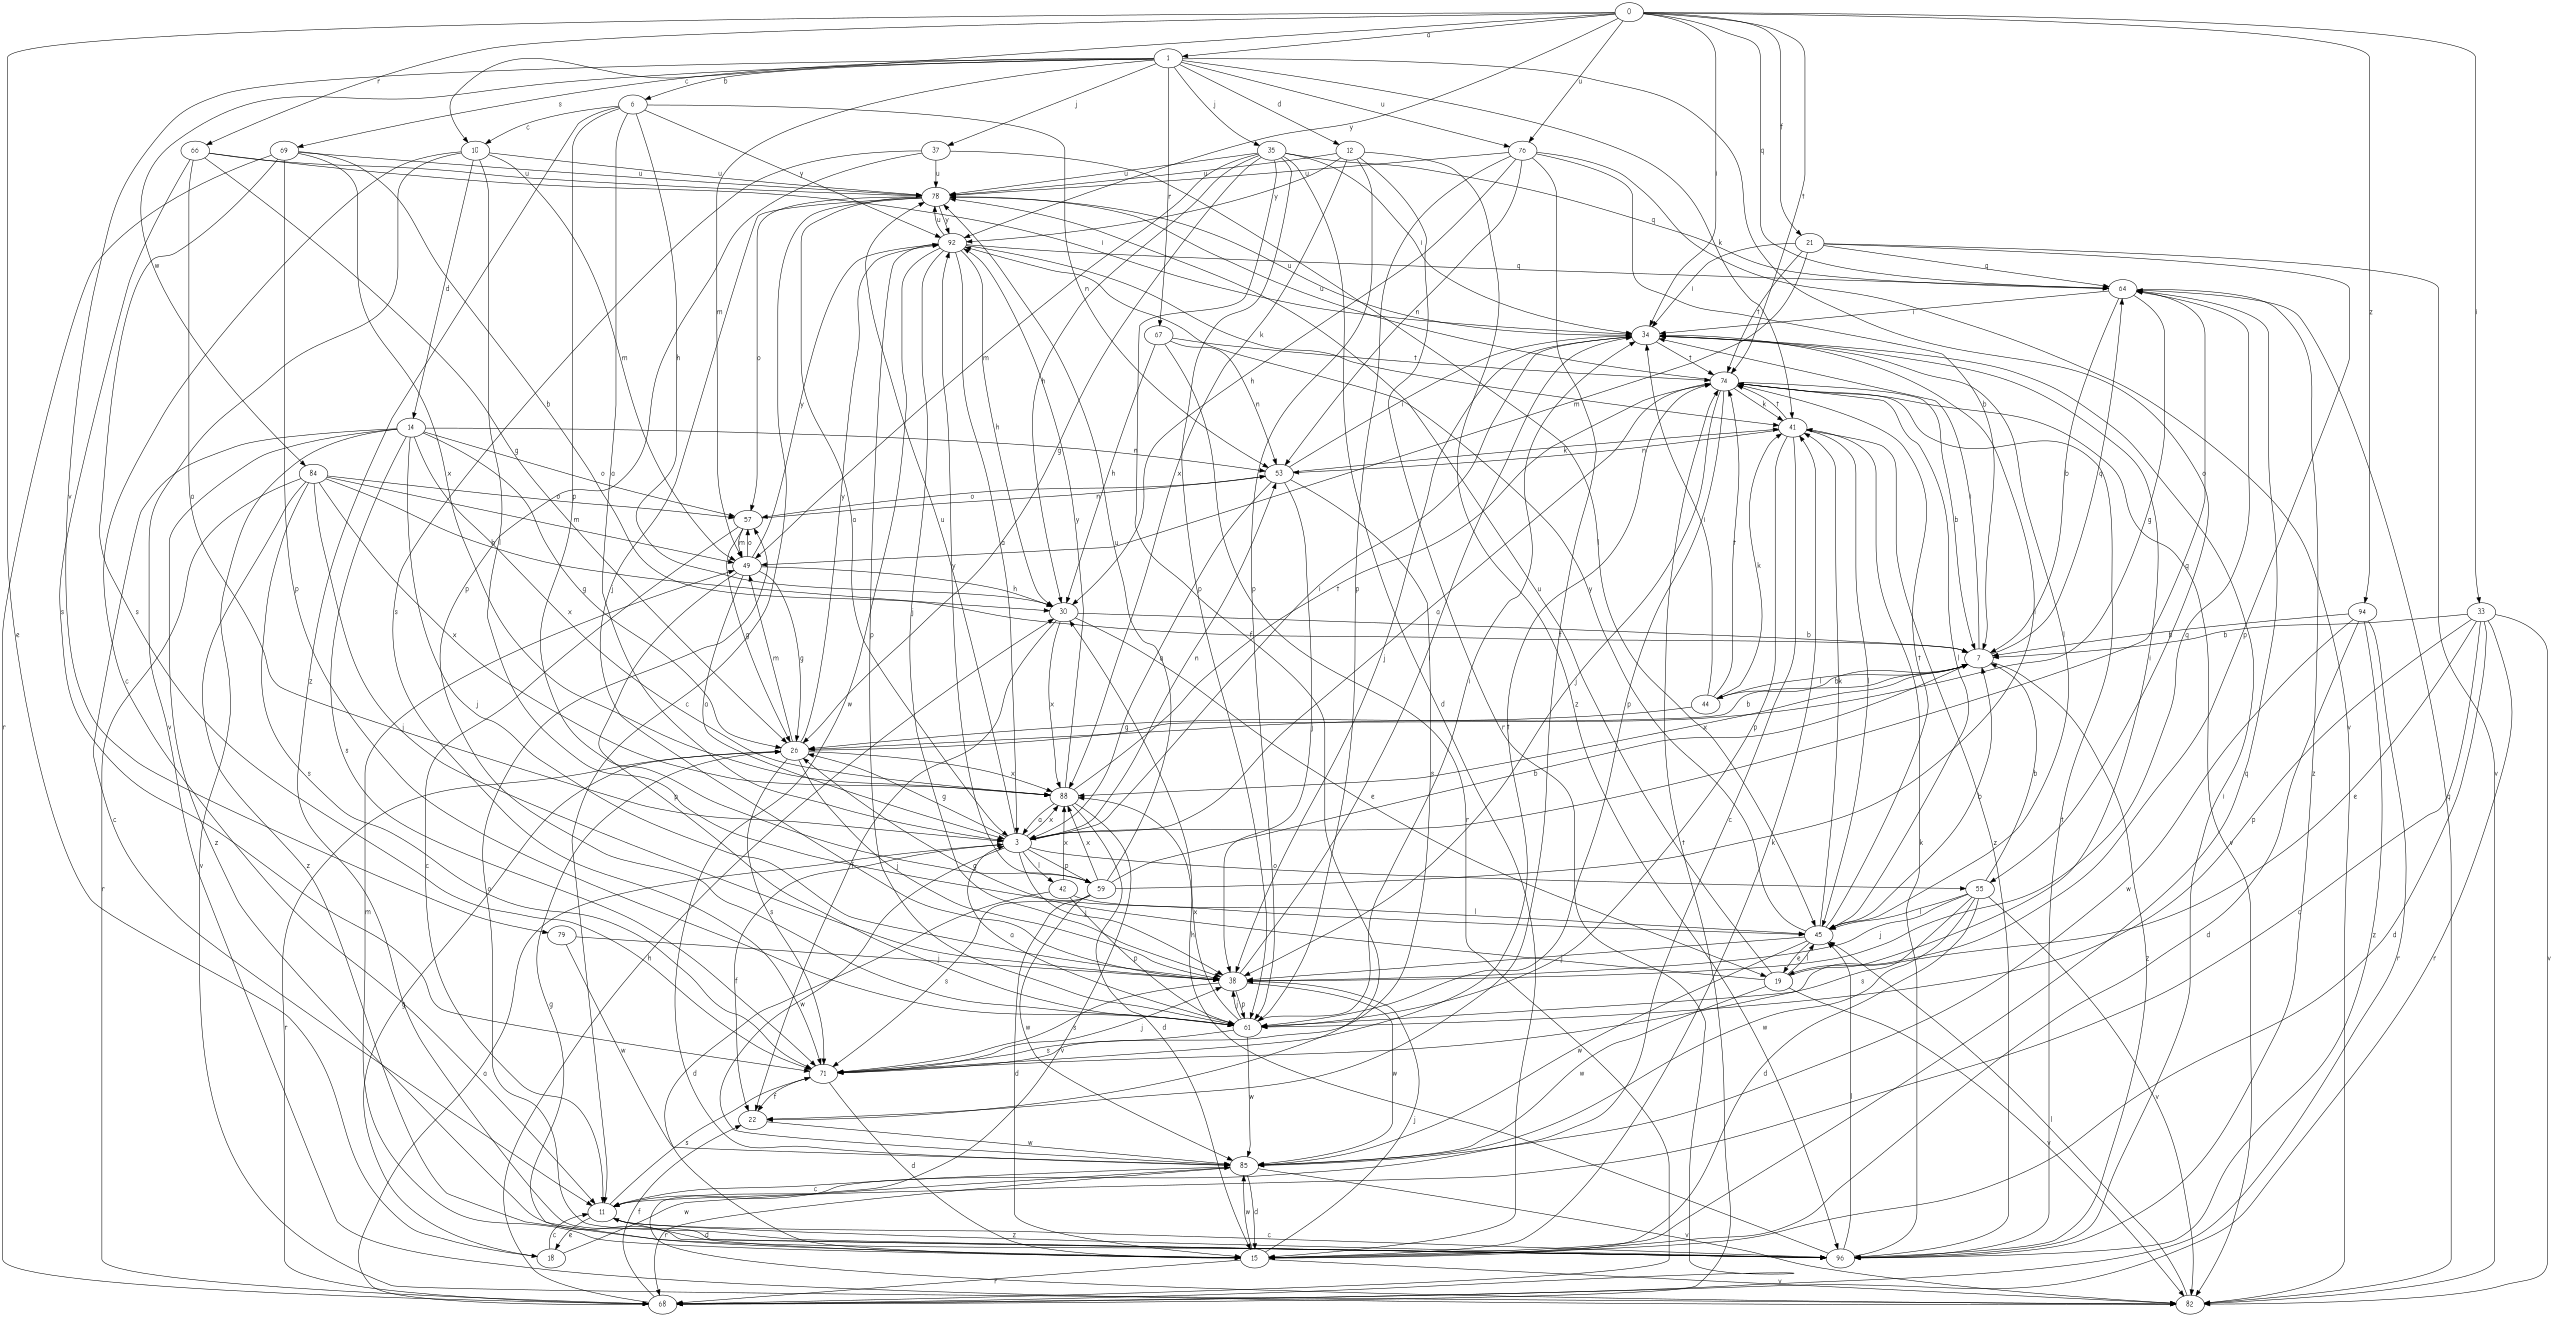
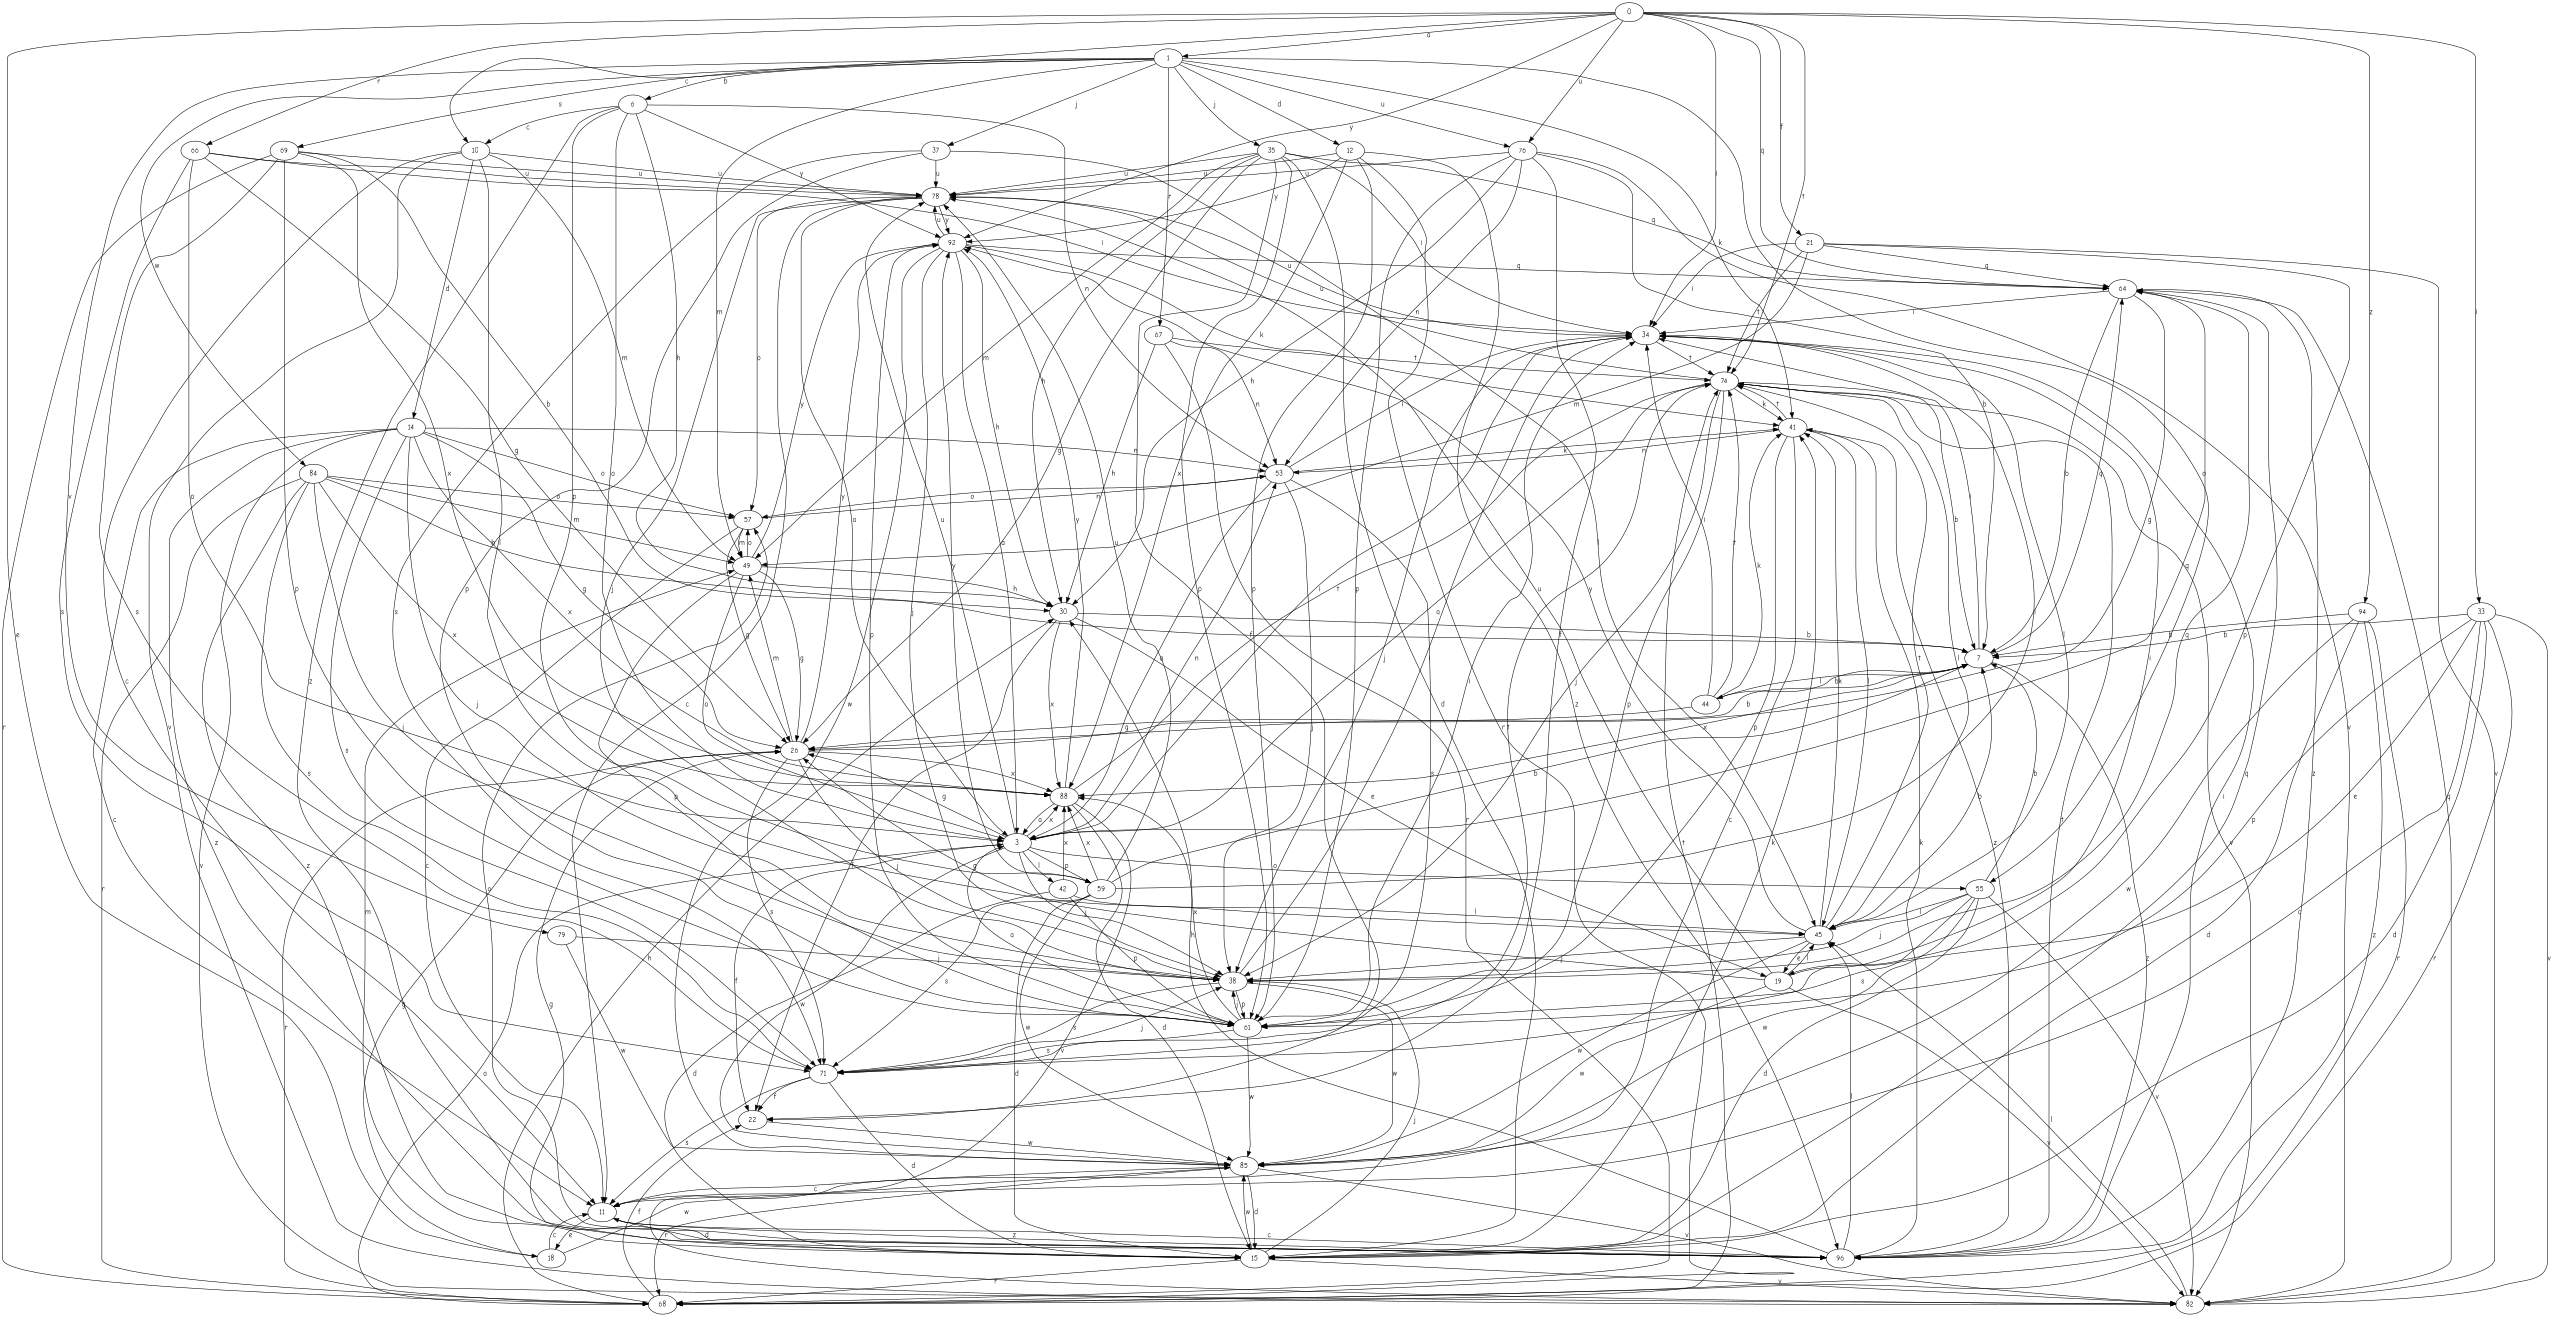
(700, 1129) -> (705, 1127)
